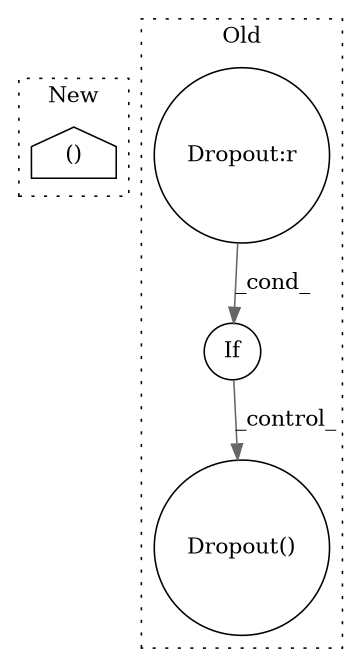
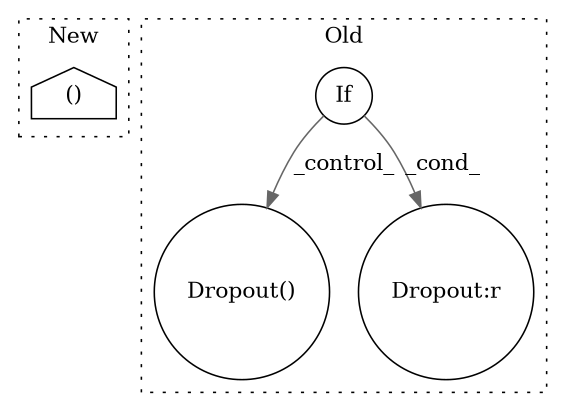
(236, 275) -> (394, 152)
